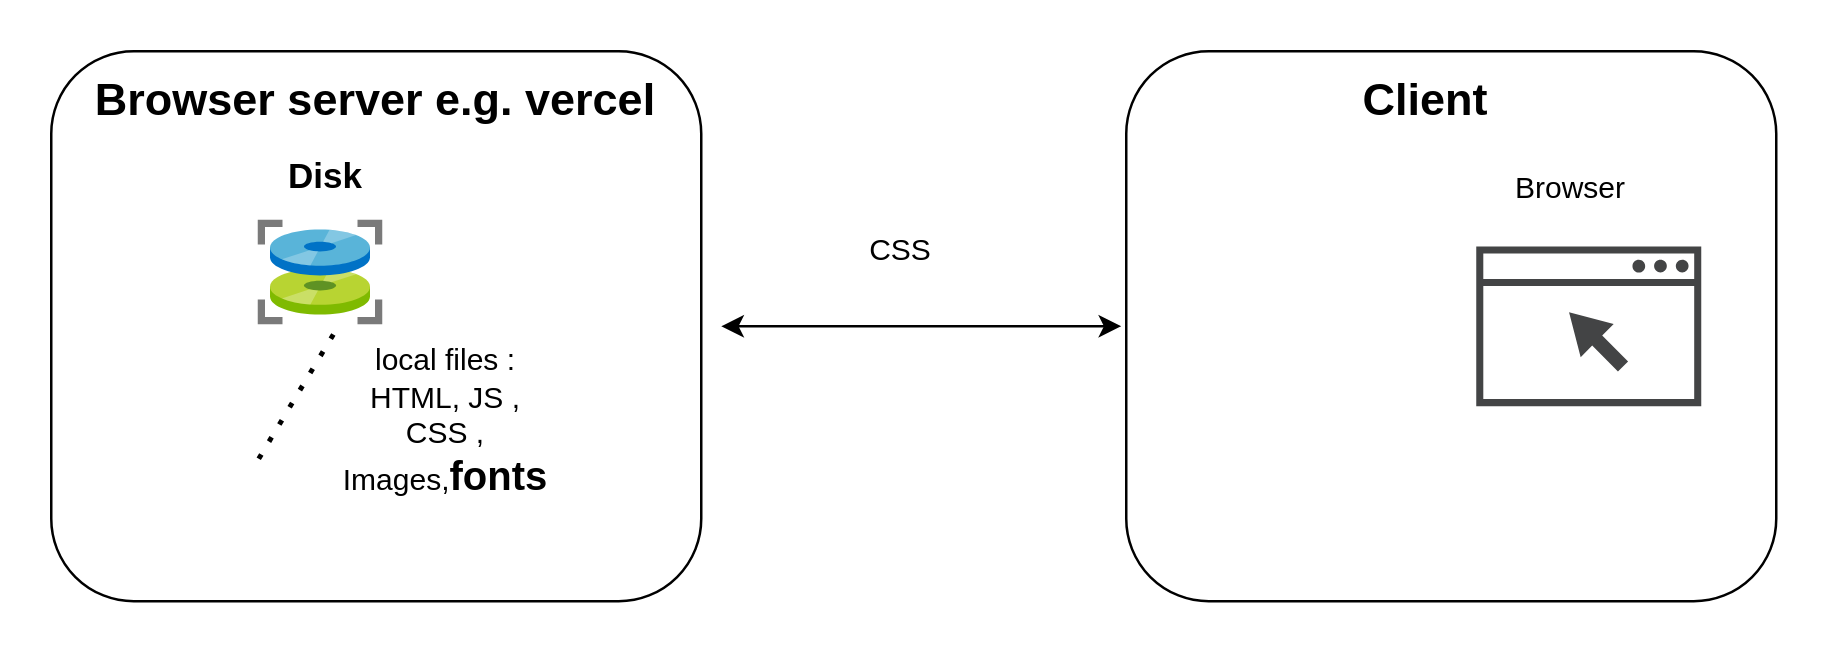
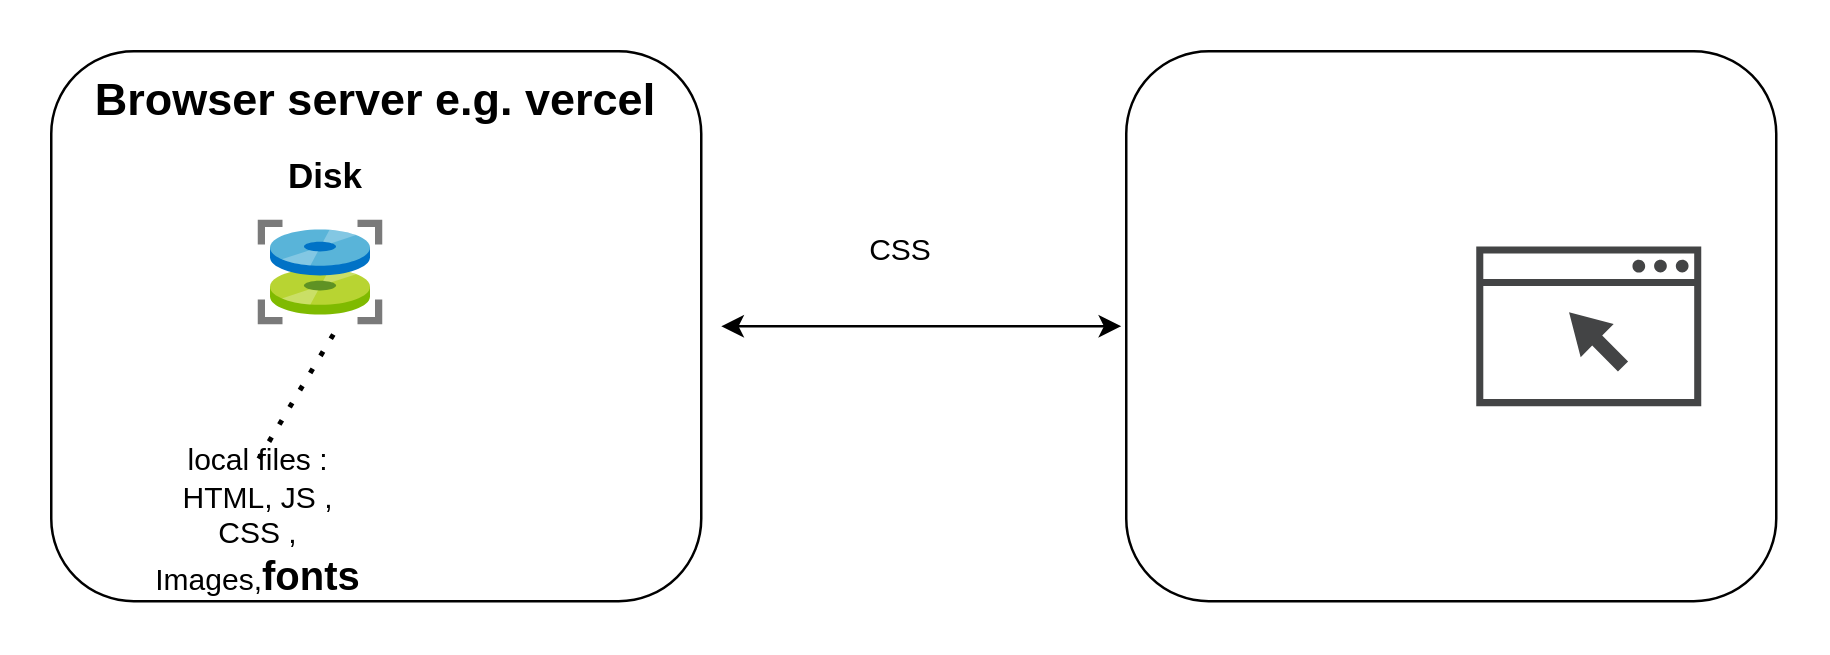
(1426, 101) -> none
(1570, 188) -> none
(446, 421) -> (259, 521)
